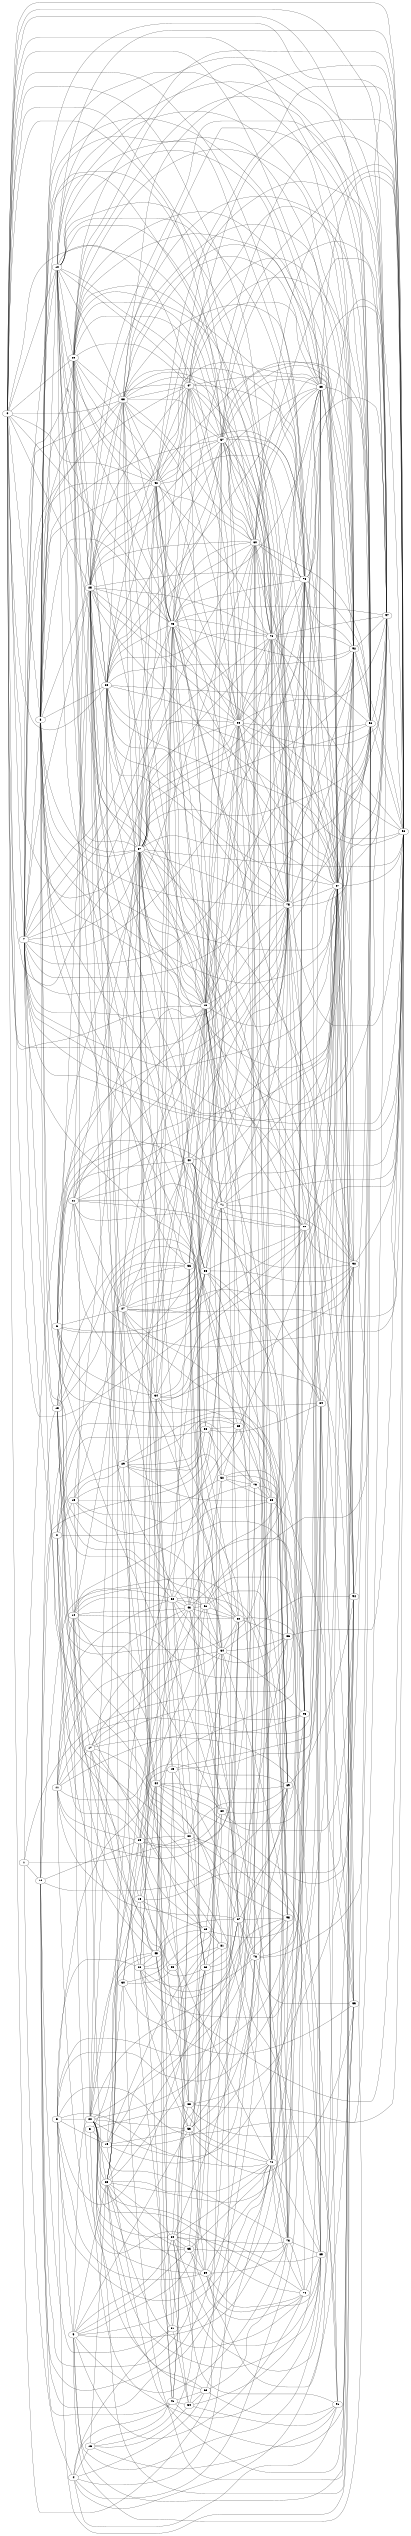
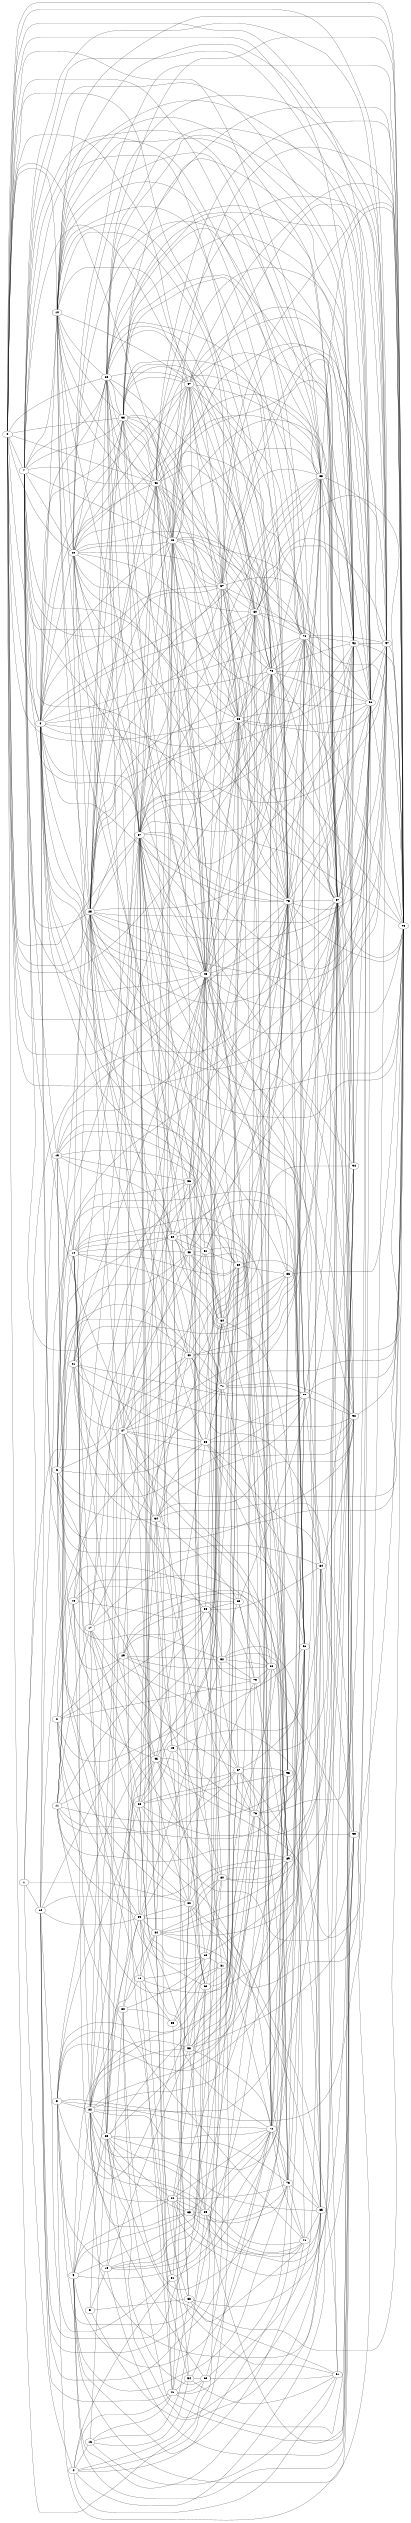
(274, 518) -> (184, 735)
(103, 933) -> (138, 950)
(318, 2015) -> (316, 2035)
